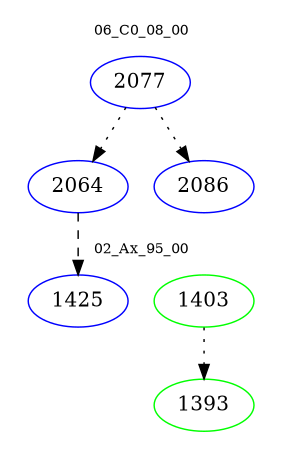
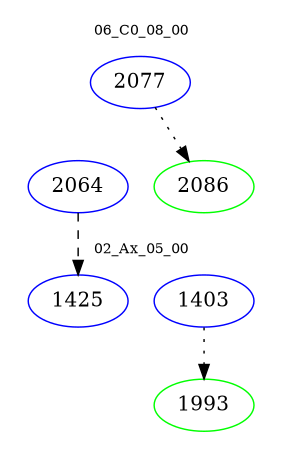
(113, 128) -> none
(204, 187) -> (204, 187)
(142, 250) -> (142, 250)
(204, 301) -> (204, 301)
(204, 405) -> (204, 405)
